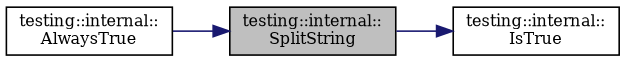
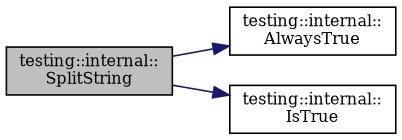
(193, 31) -> (193, 53)
